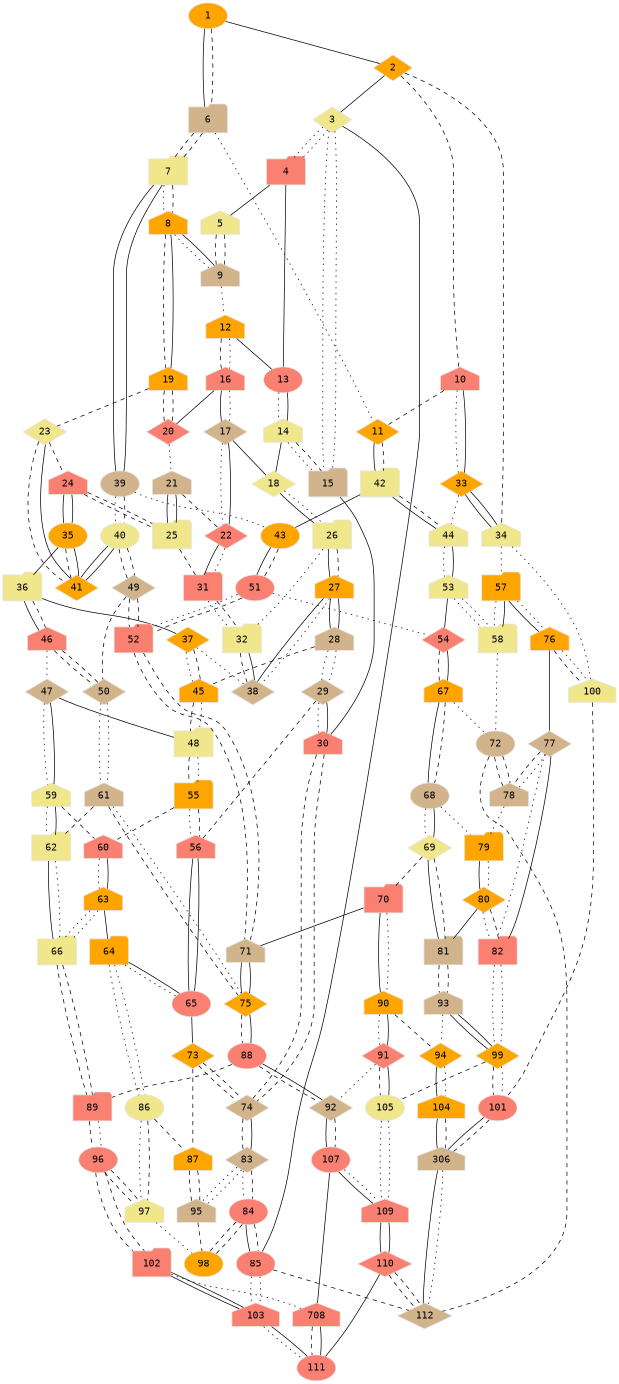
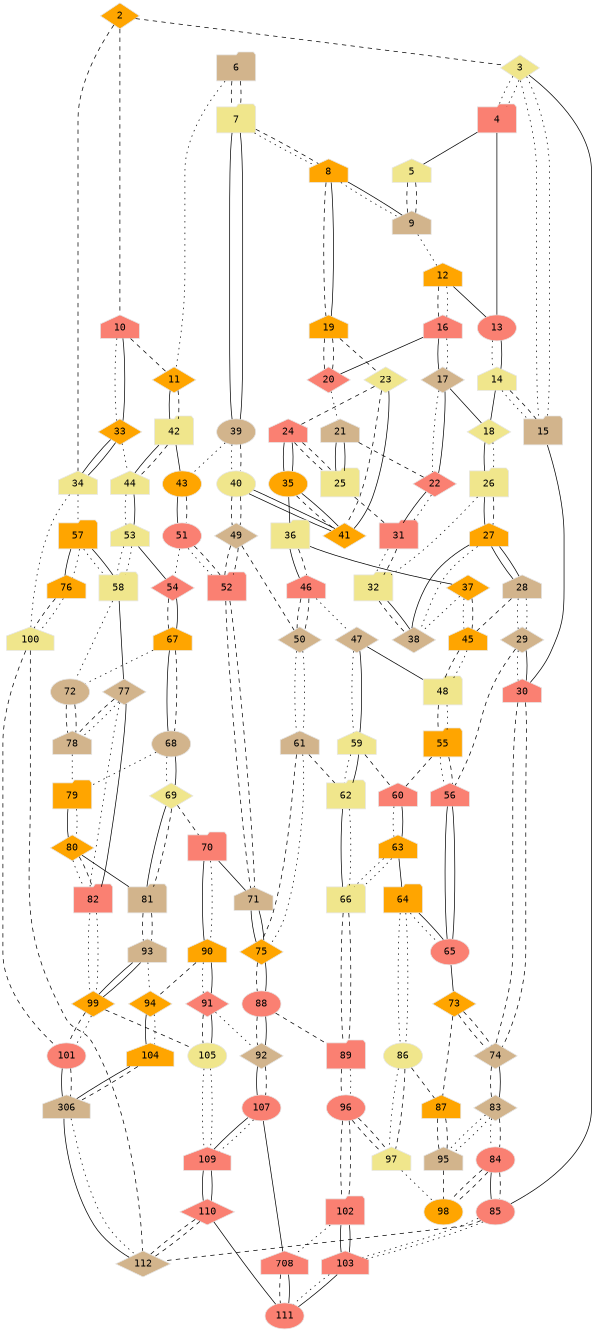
(208, 16) -> none
(363, 94) -> (320, 42)
(550, 691) -> (121, 640)
(567, 1056) -> (41, 963)
